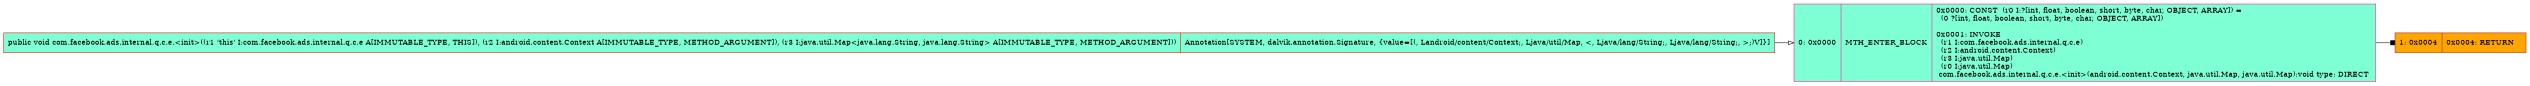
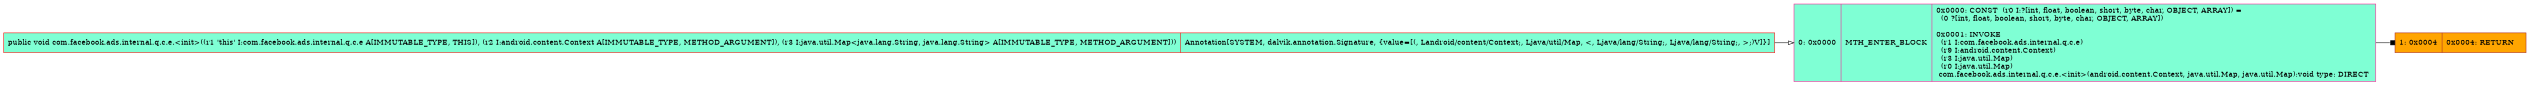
(1996, 51) -> (1996, 51)
